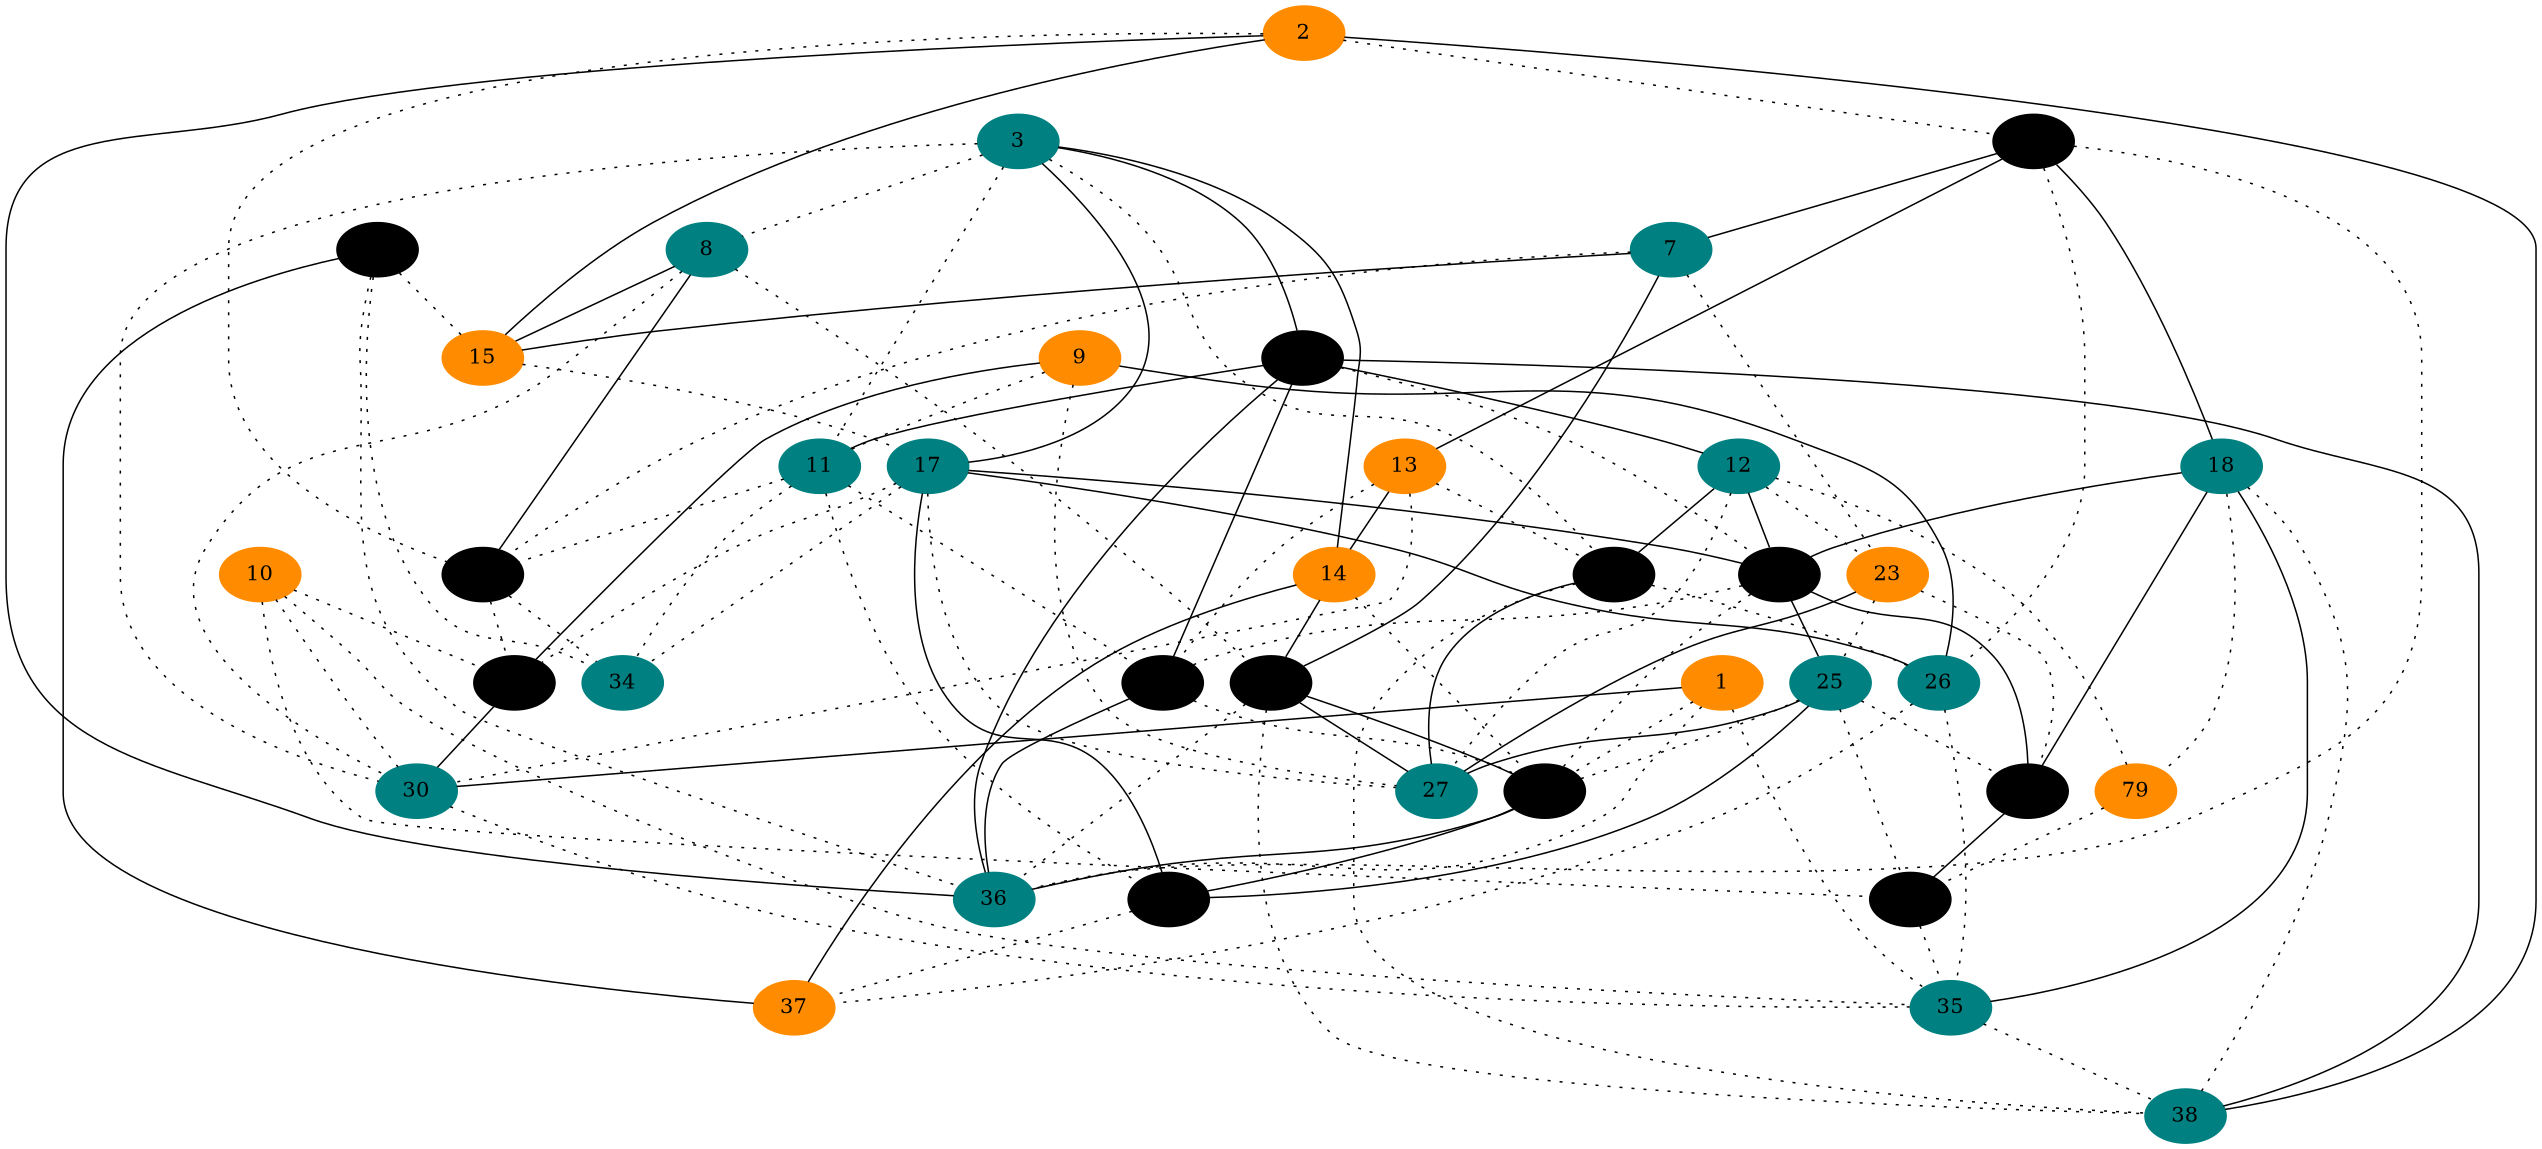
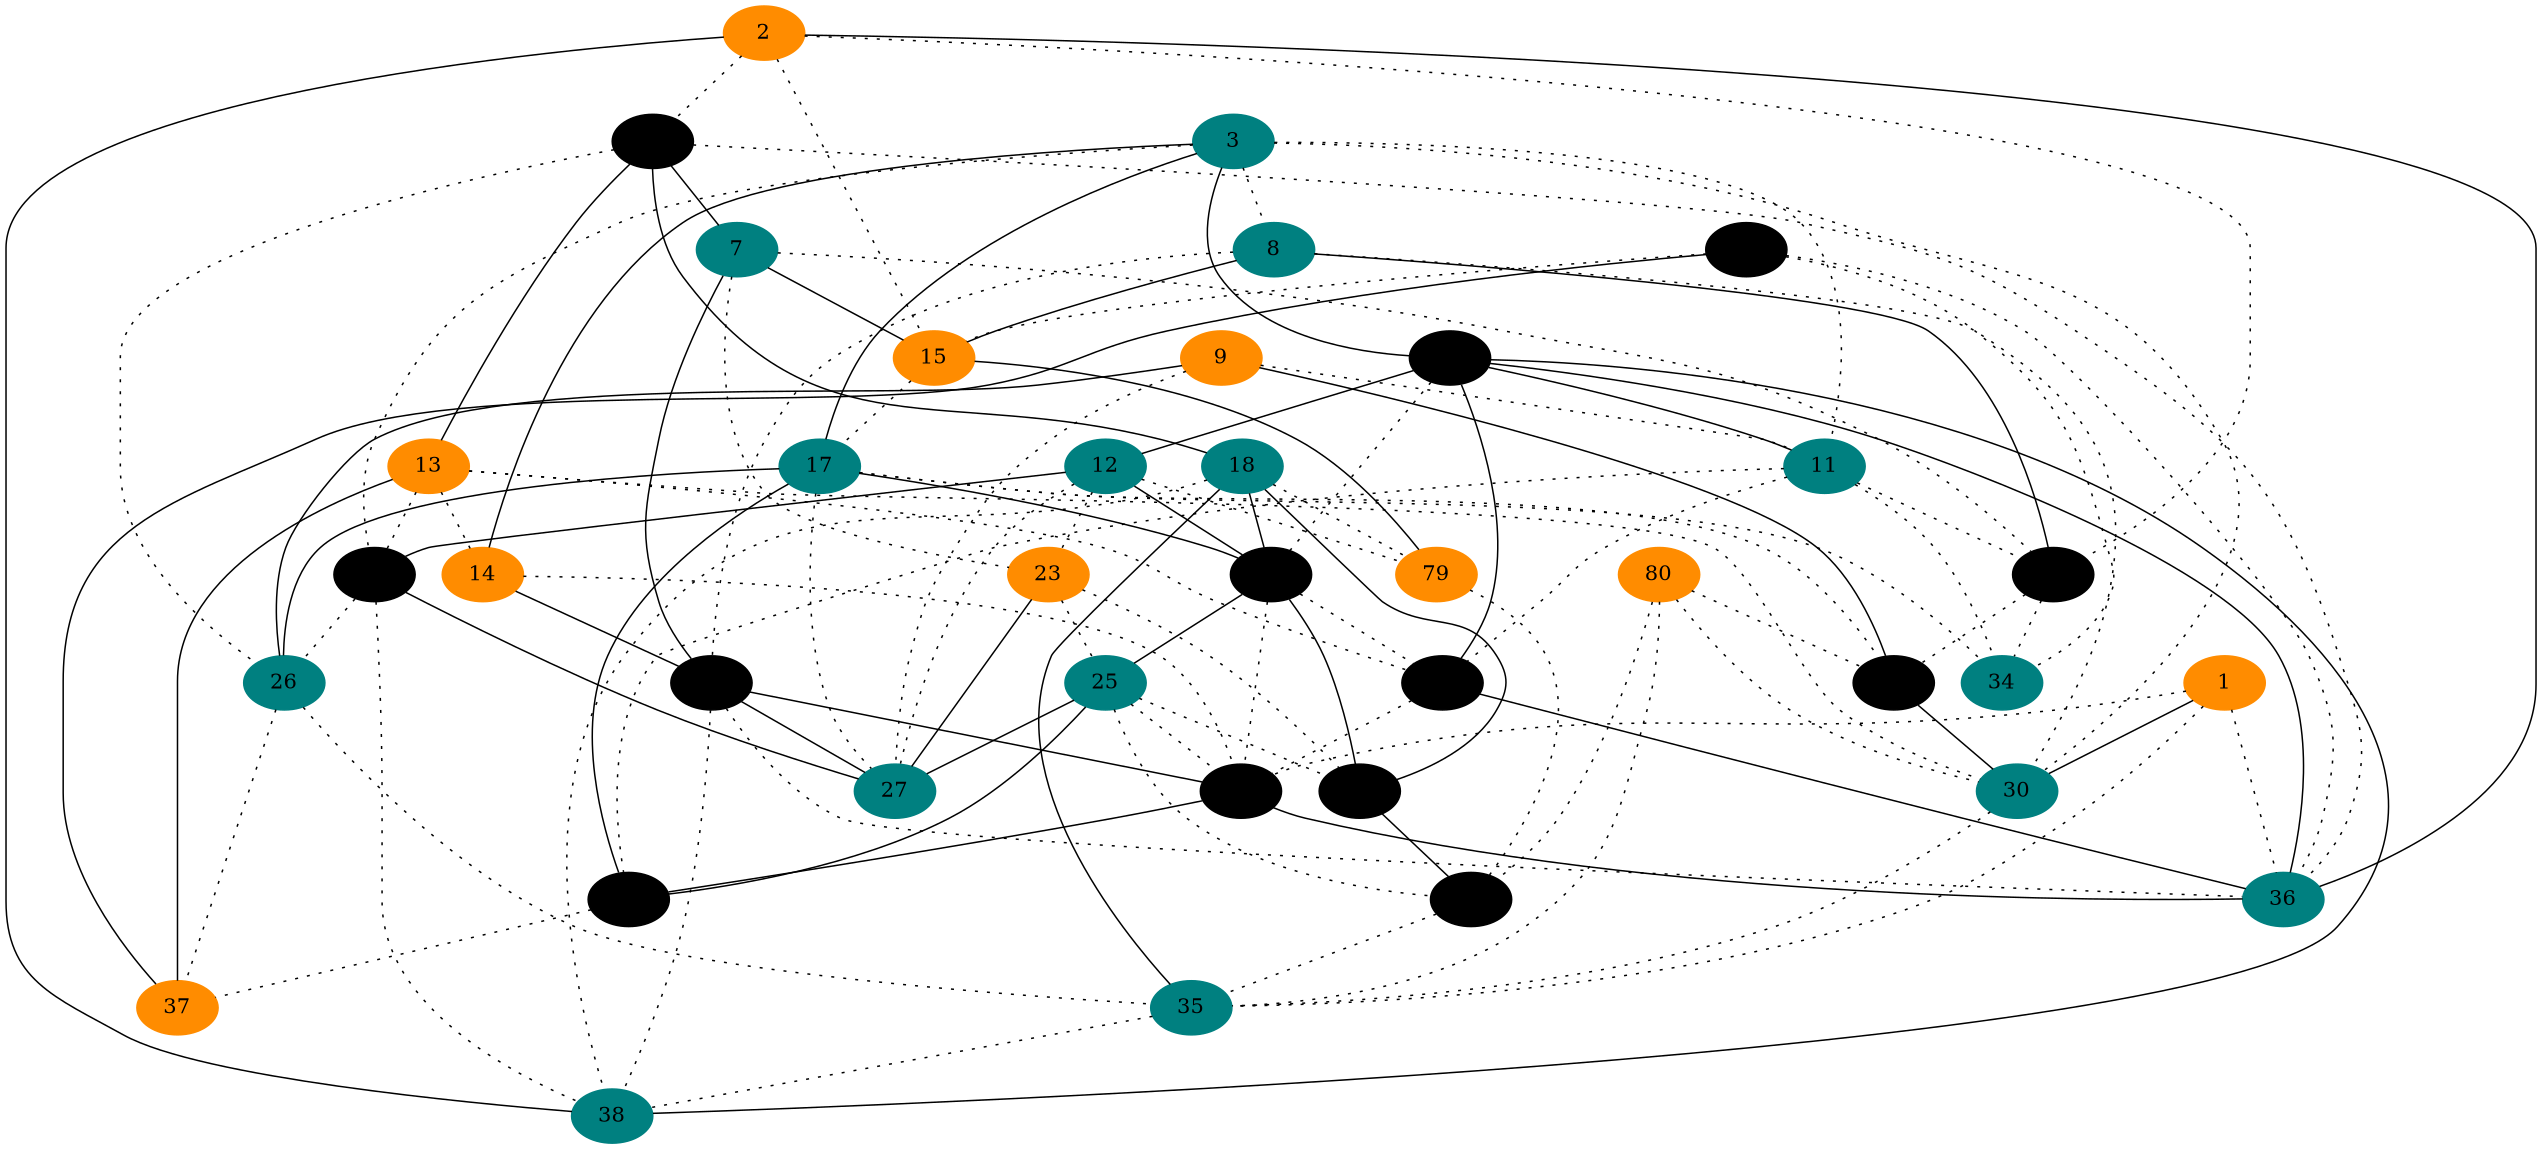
(863, 134) -> (849, 196)
none -> (1219, 407)
(1370, 520) -> (456, 521)
(260, 575) -> (1659, 575)
(1035, 708) -> (179, 675)
